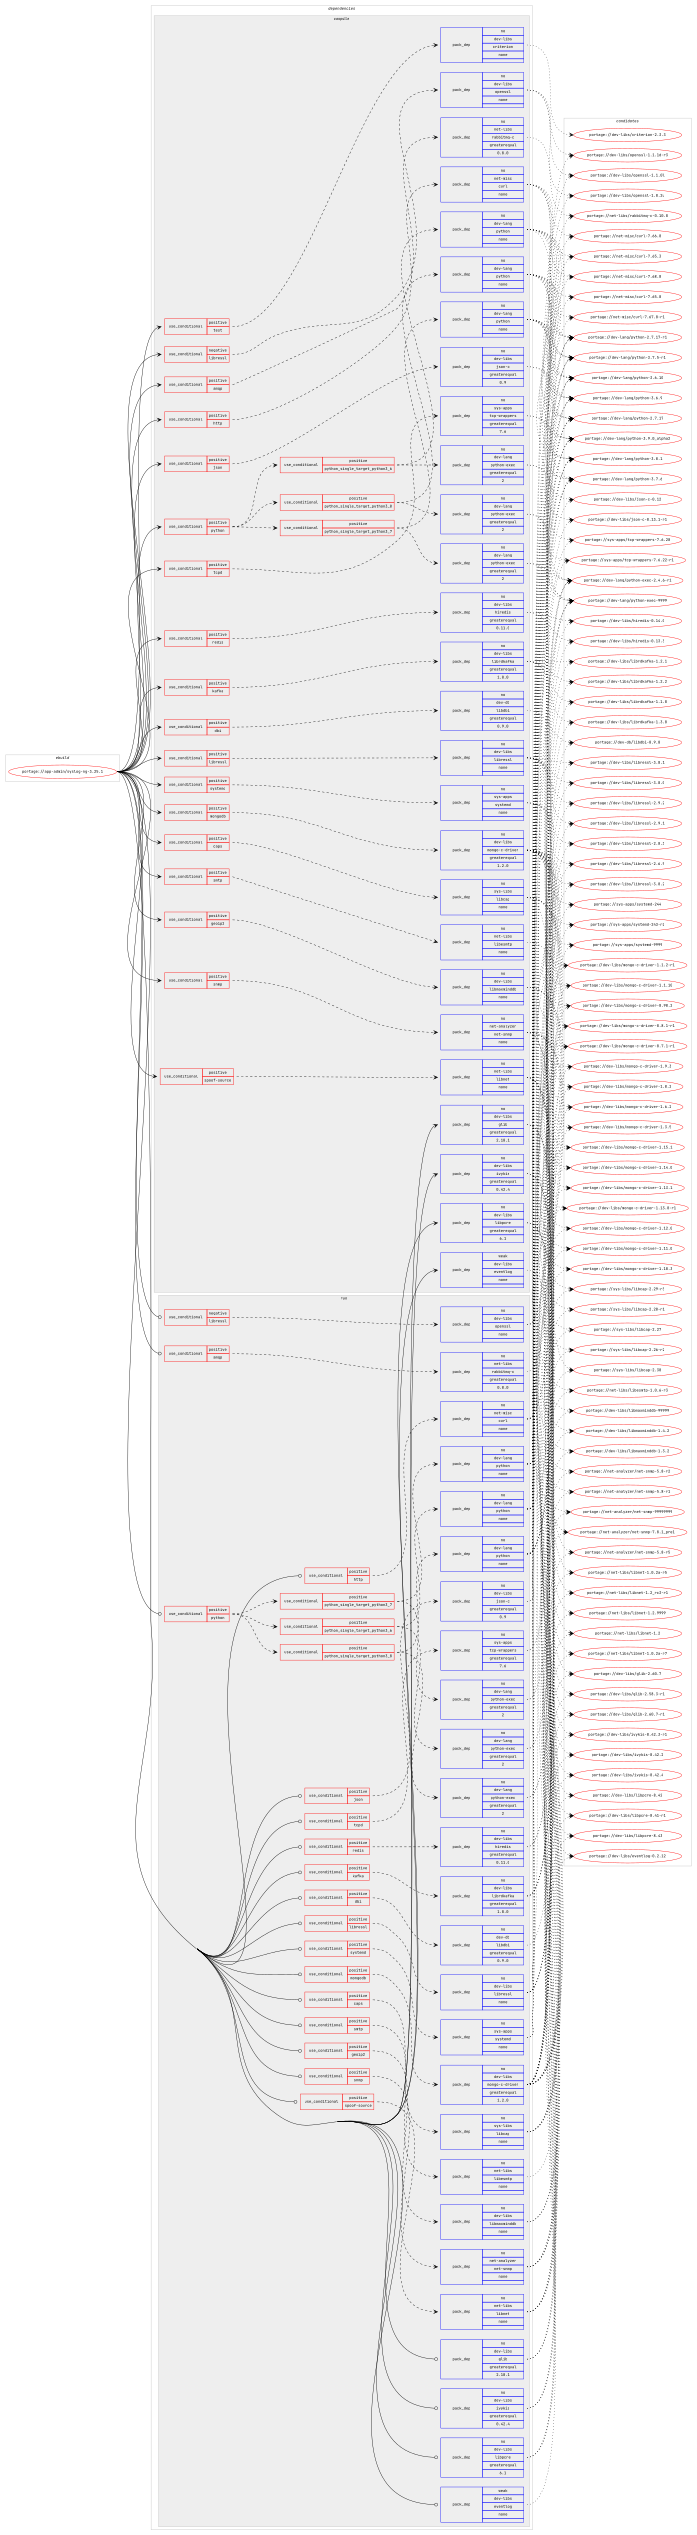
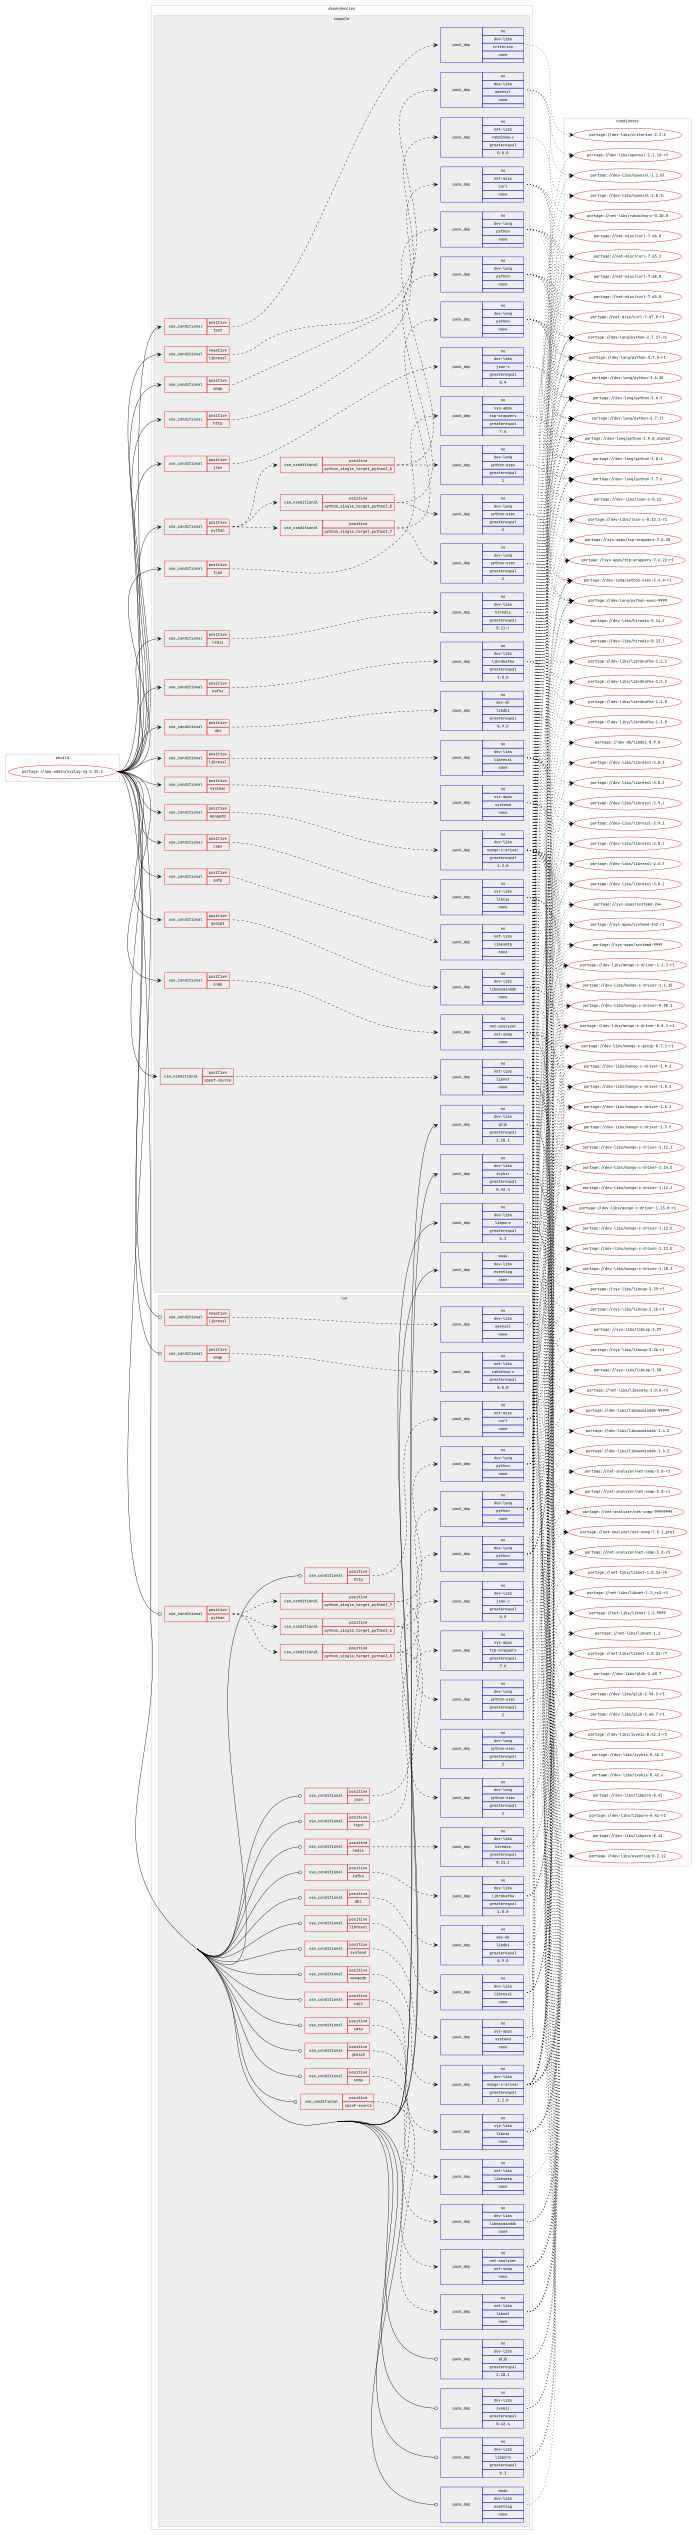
(628, 1046) -> (628, 1046)
